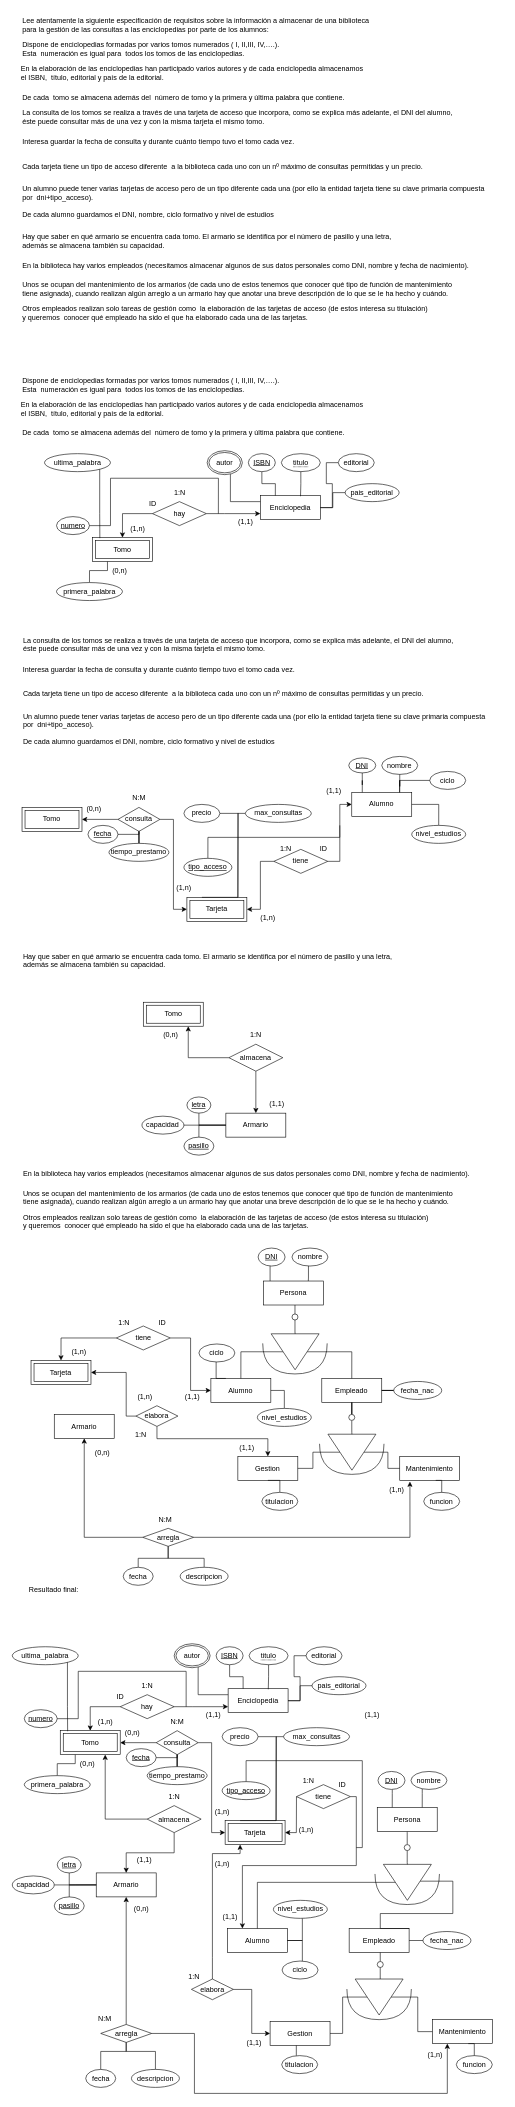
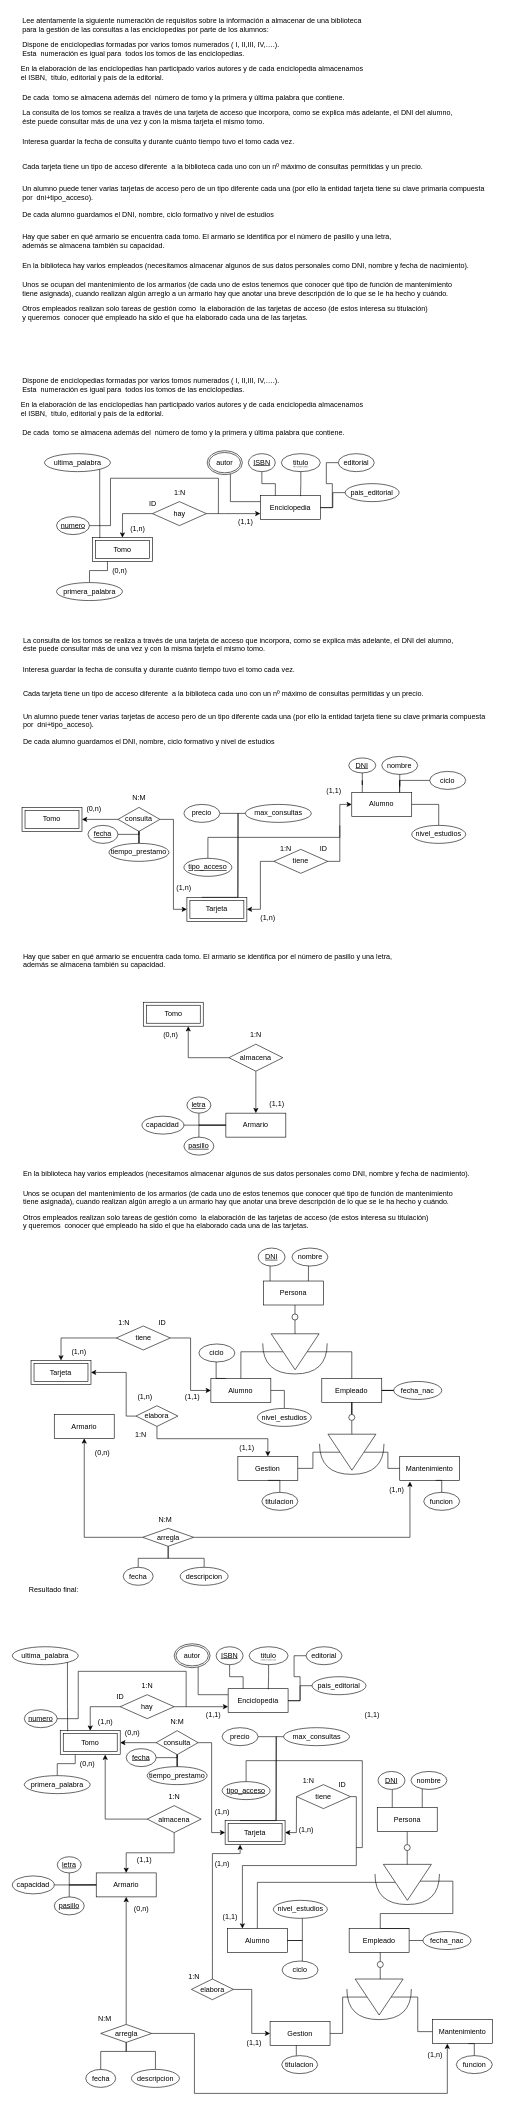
(213, 20) -> (207, 20)
